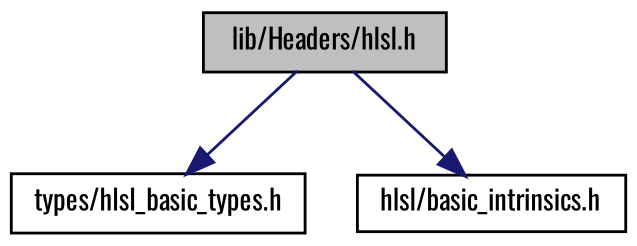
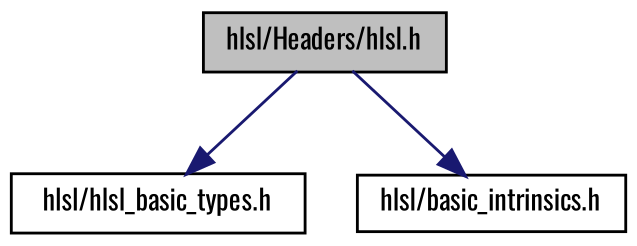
(325, 42) -> (325, 42)
(158, 203) -> (158, 203)
